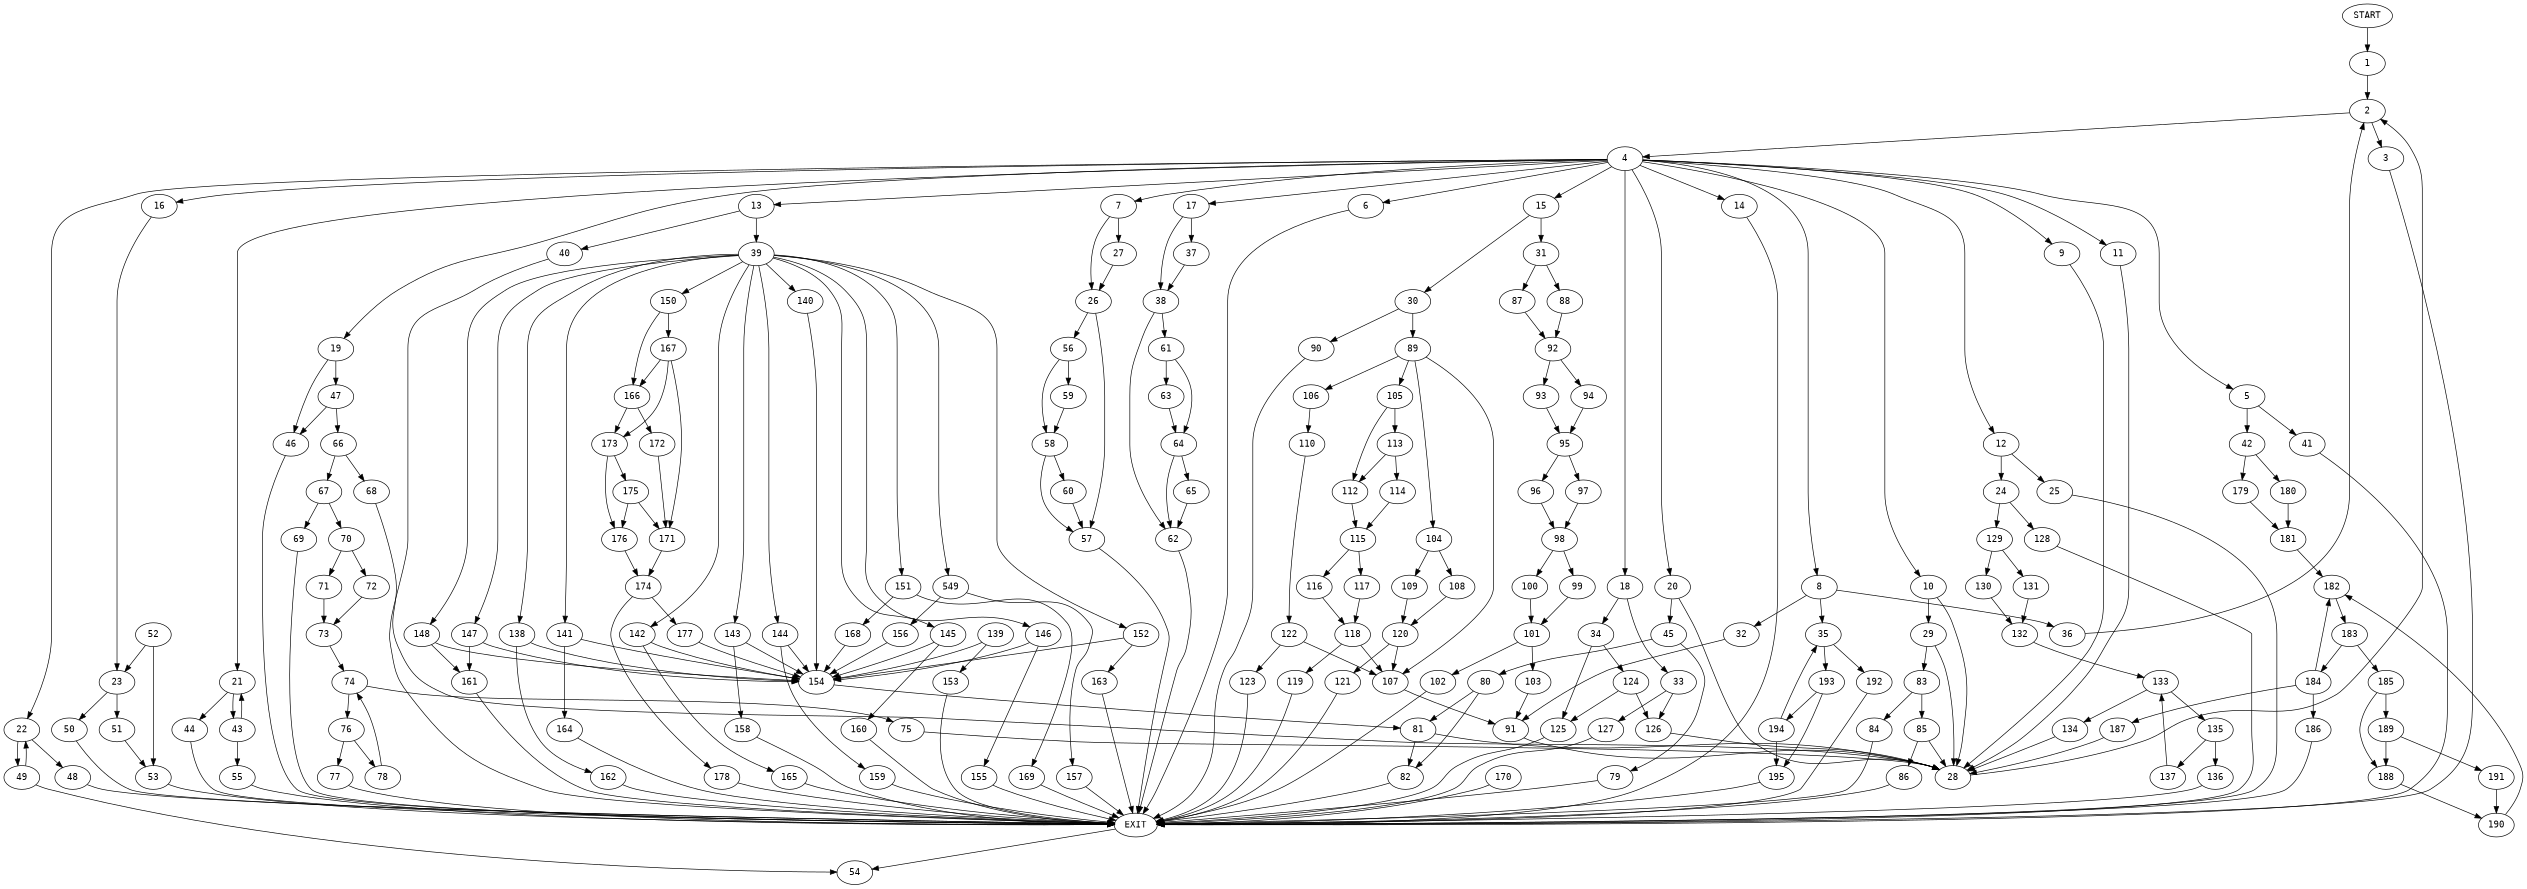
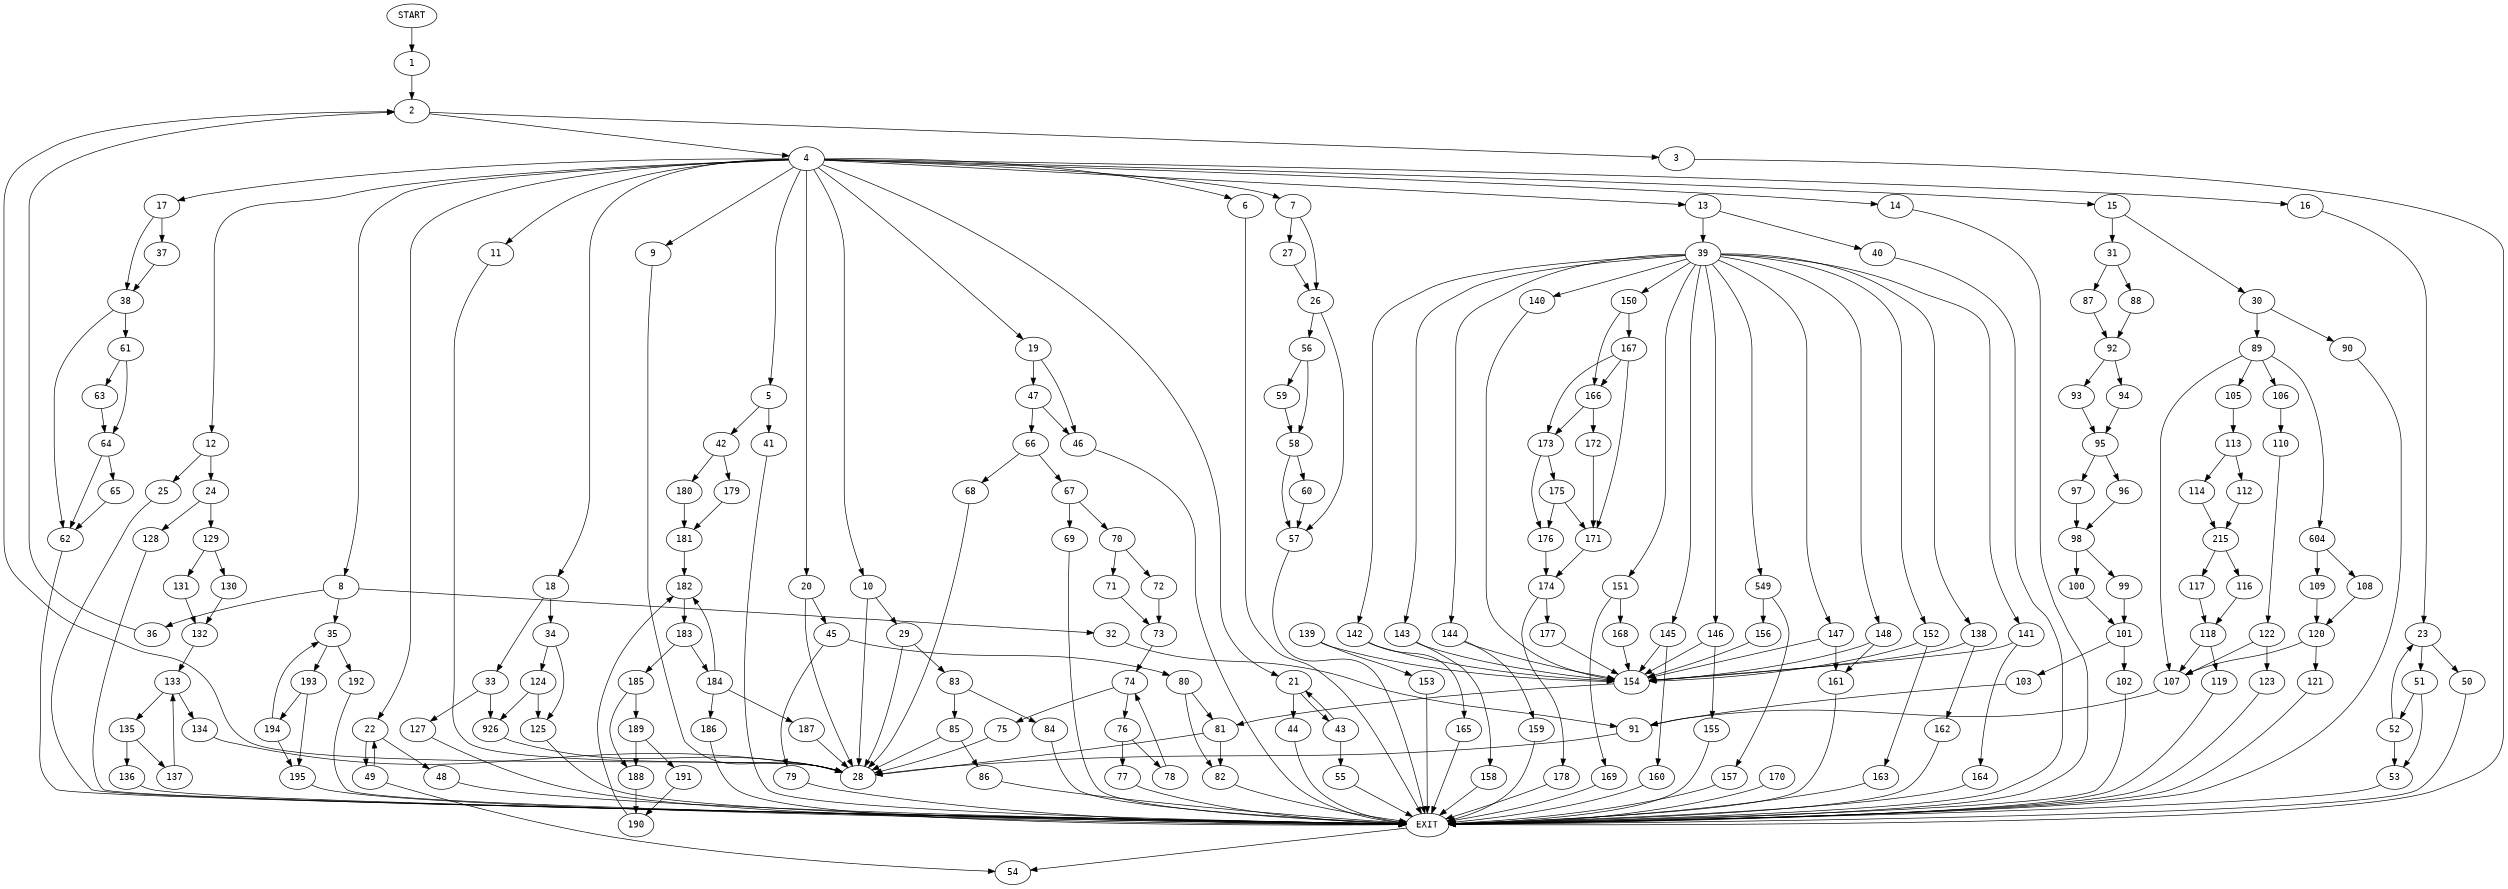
(1368, 439) -> none
(1358, 539) -> (2221, 539)
(1434, 539) -> (2317, 539)
none -> (2409, 703)
(1653, 730) -> (491, 730)
